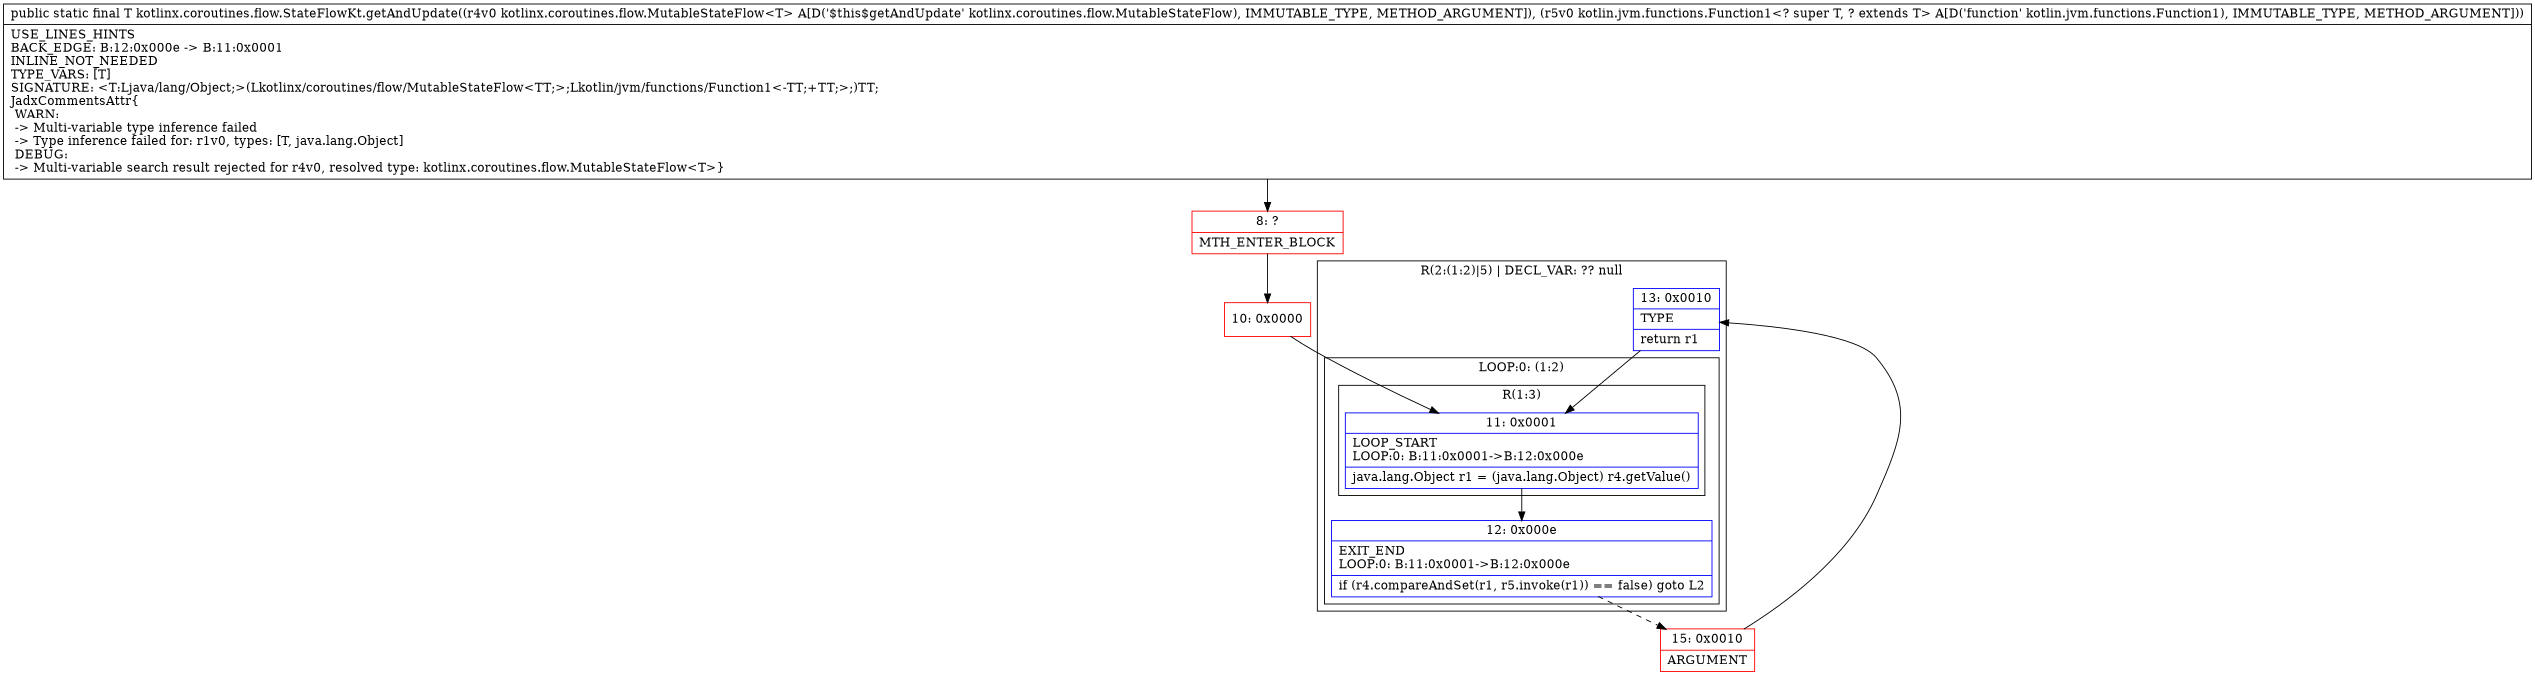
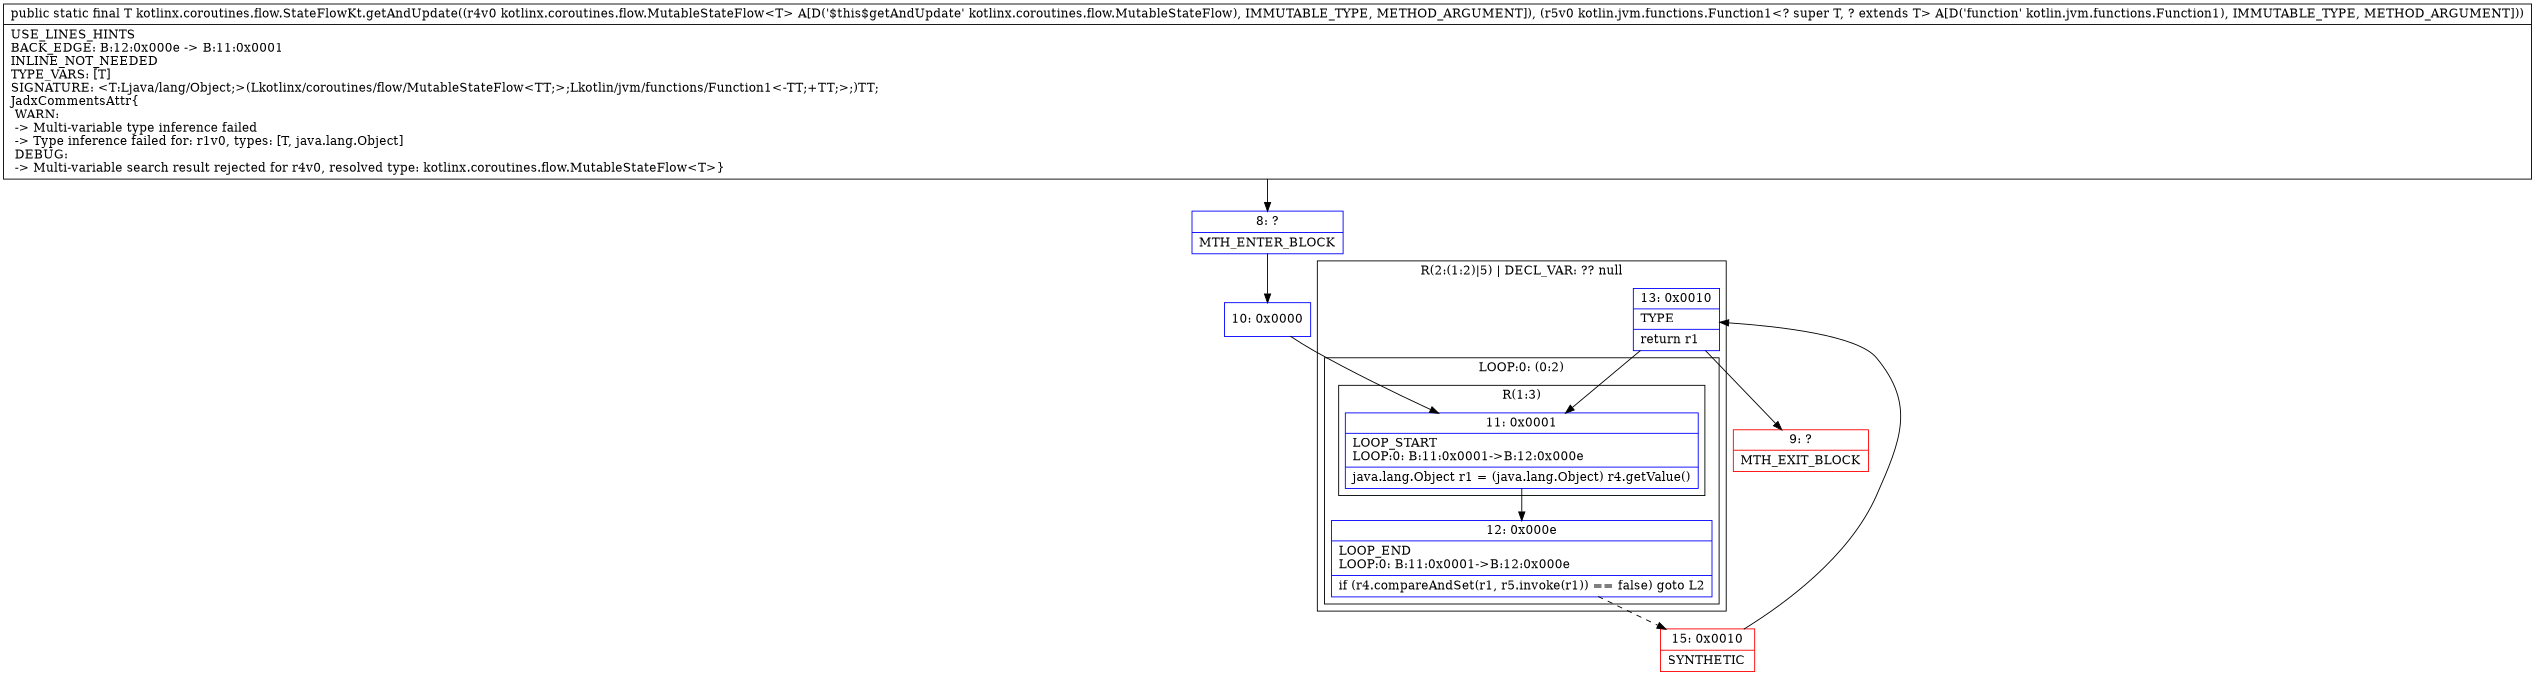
(1268, 232) -> (1268, 232)
(1268, 320) -> (1268, 320)
(1522, 368) -> (1522, 368)
none -> (1801, 451)
(1372, 551) -> (1375, 551)
(1708, 660) -> (1707, 660)
